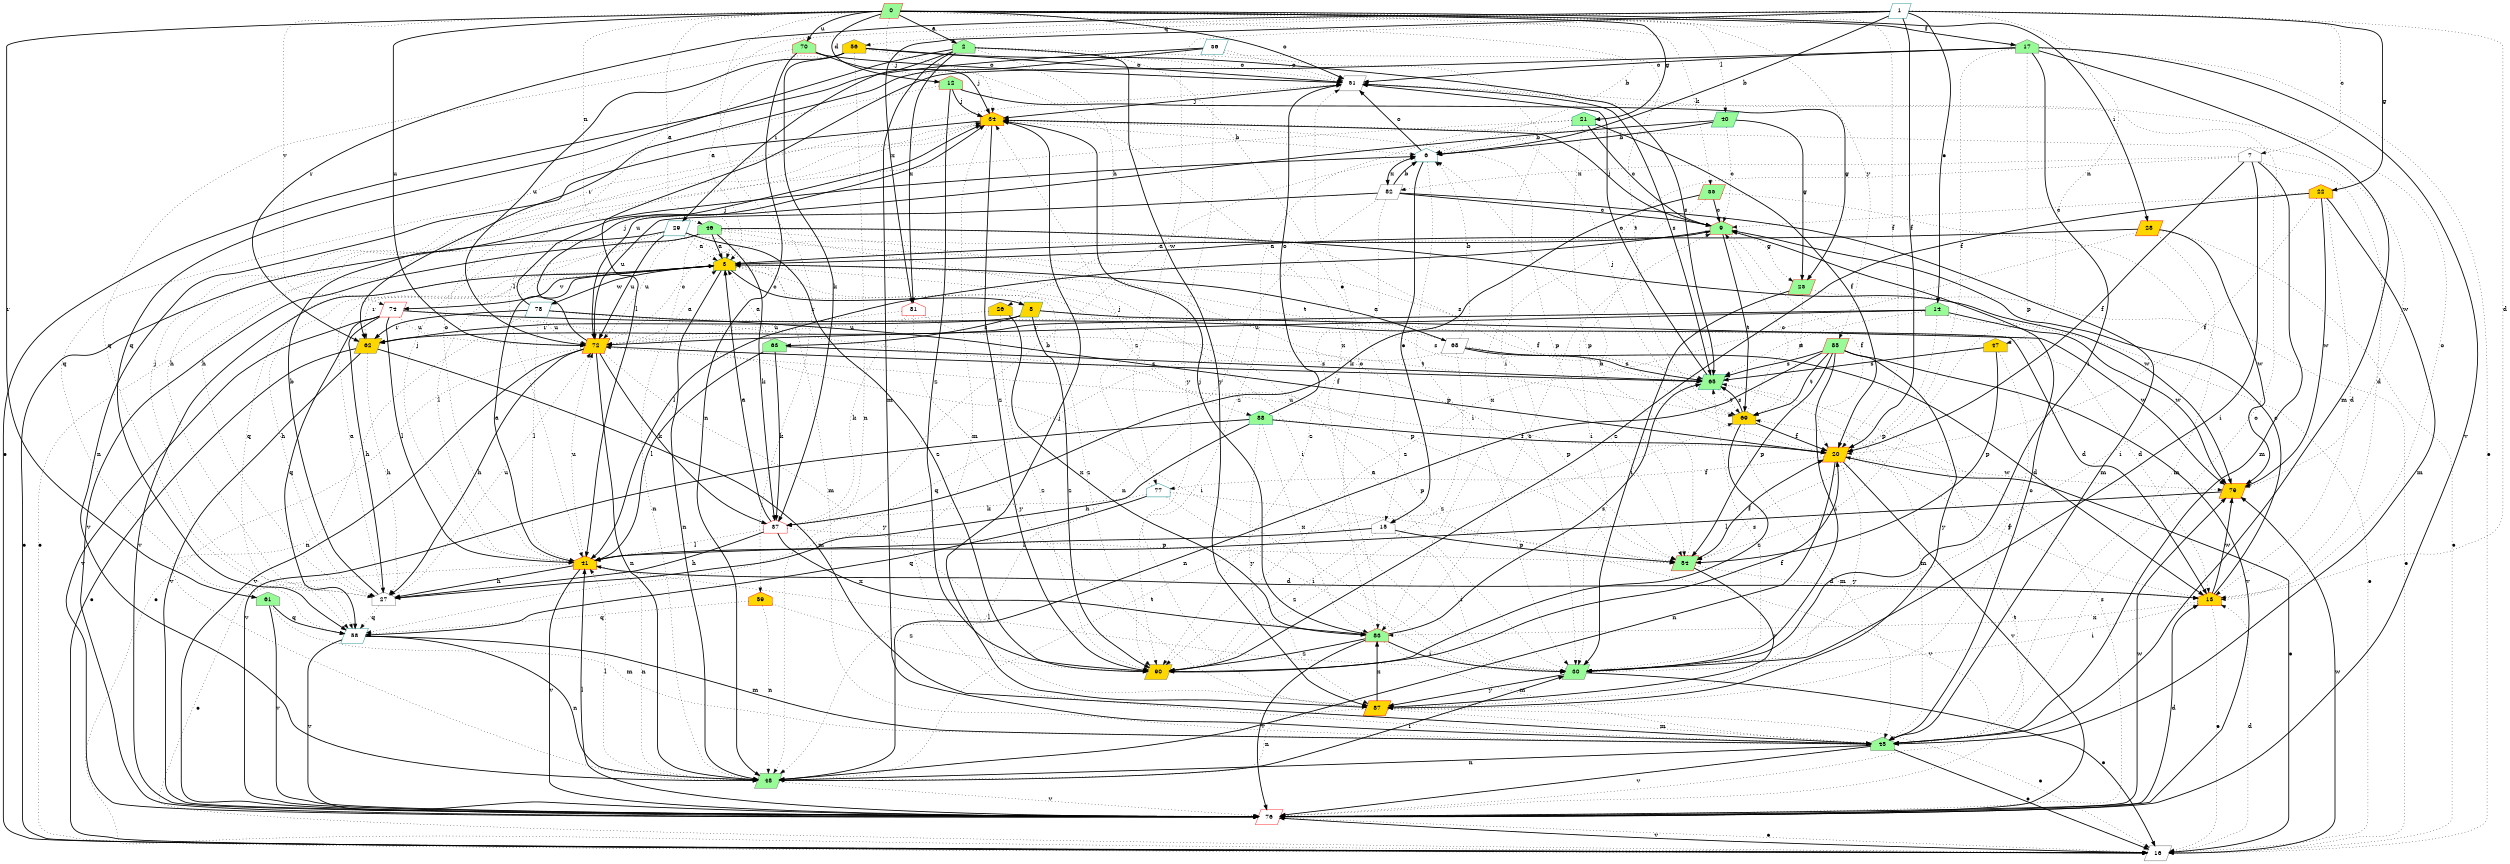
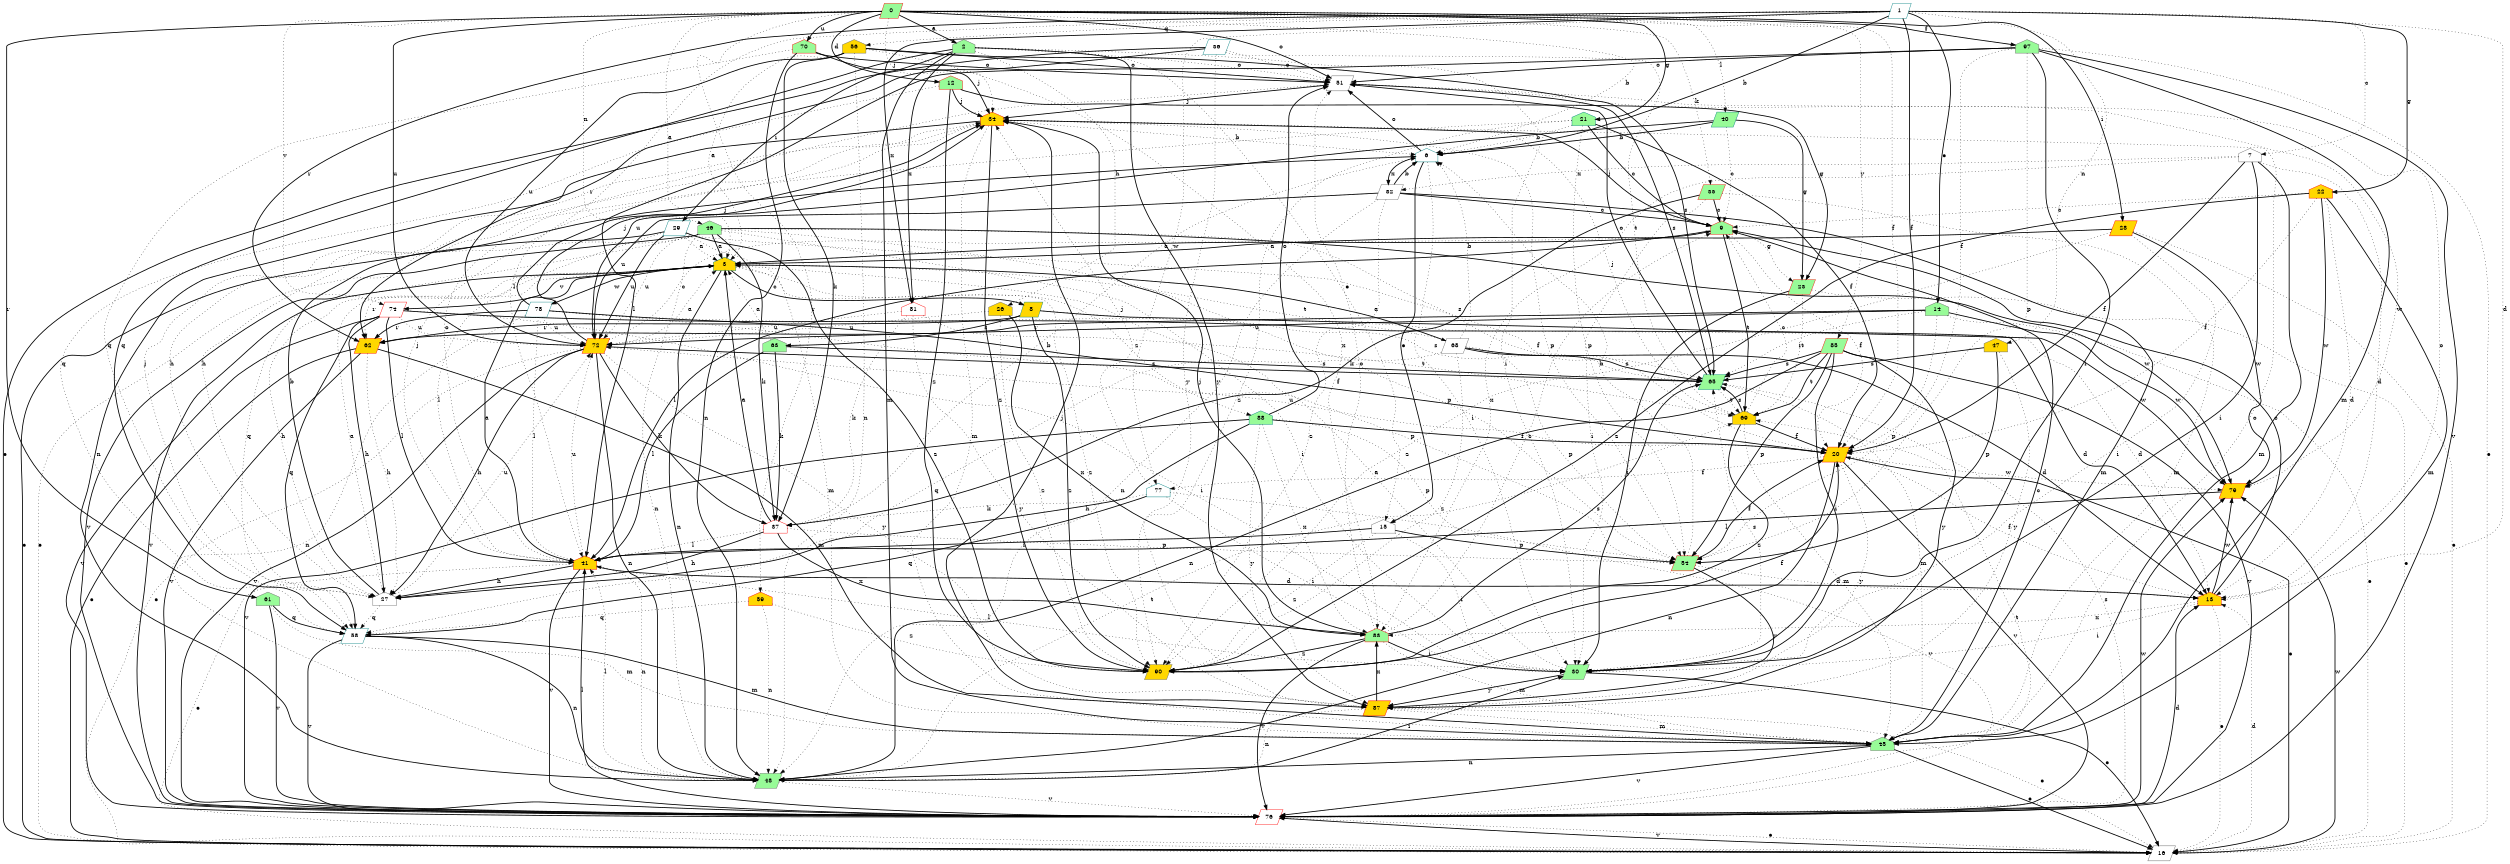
(2027, 47) -> (2027, 47)
(368, 346) -> (368, 346)
(1800, 346) -> (1800, 346)
